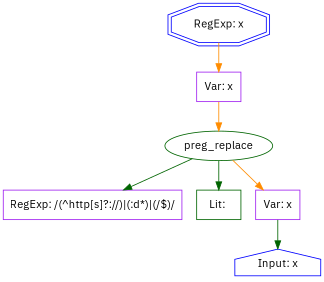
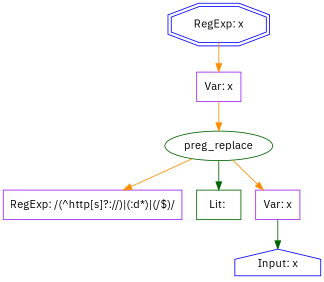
(162, 173) -> (162, 173)
